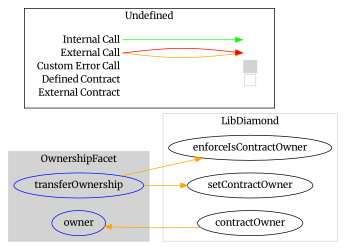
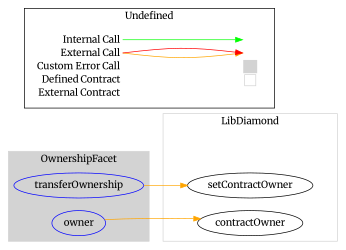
(250, 148) -> none
(156, 228) -> (145, 219)
